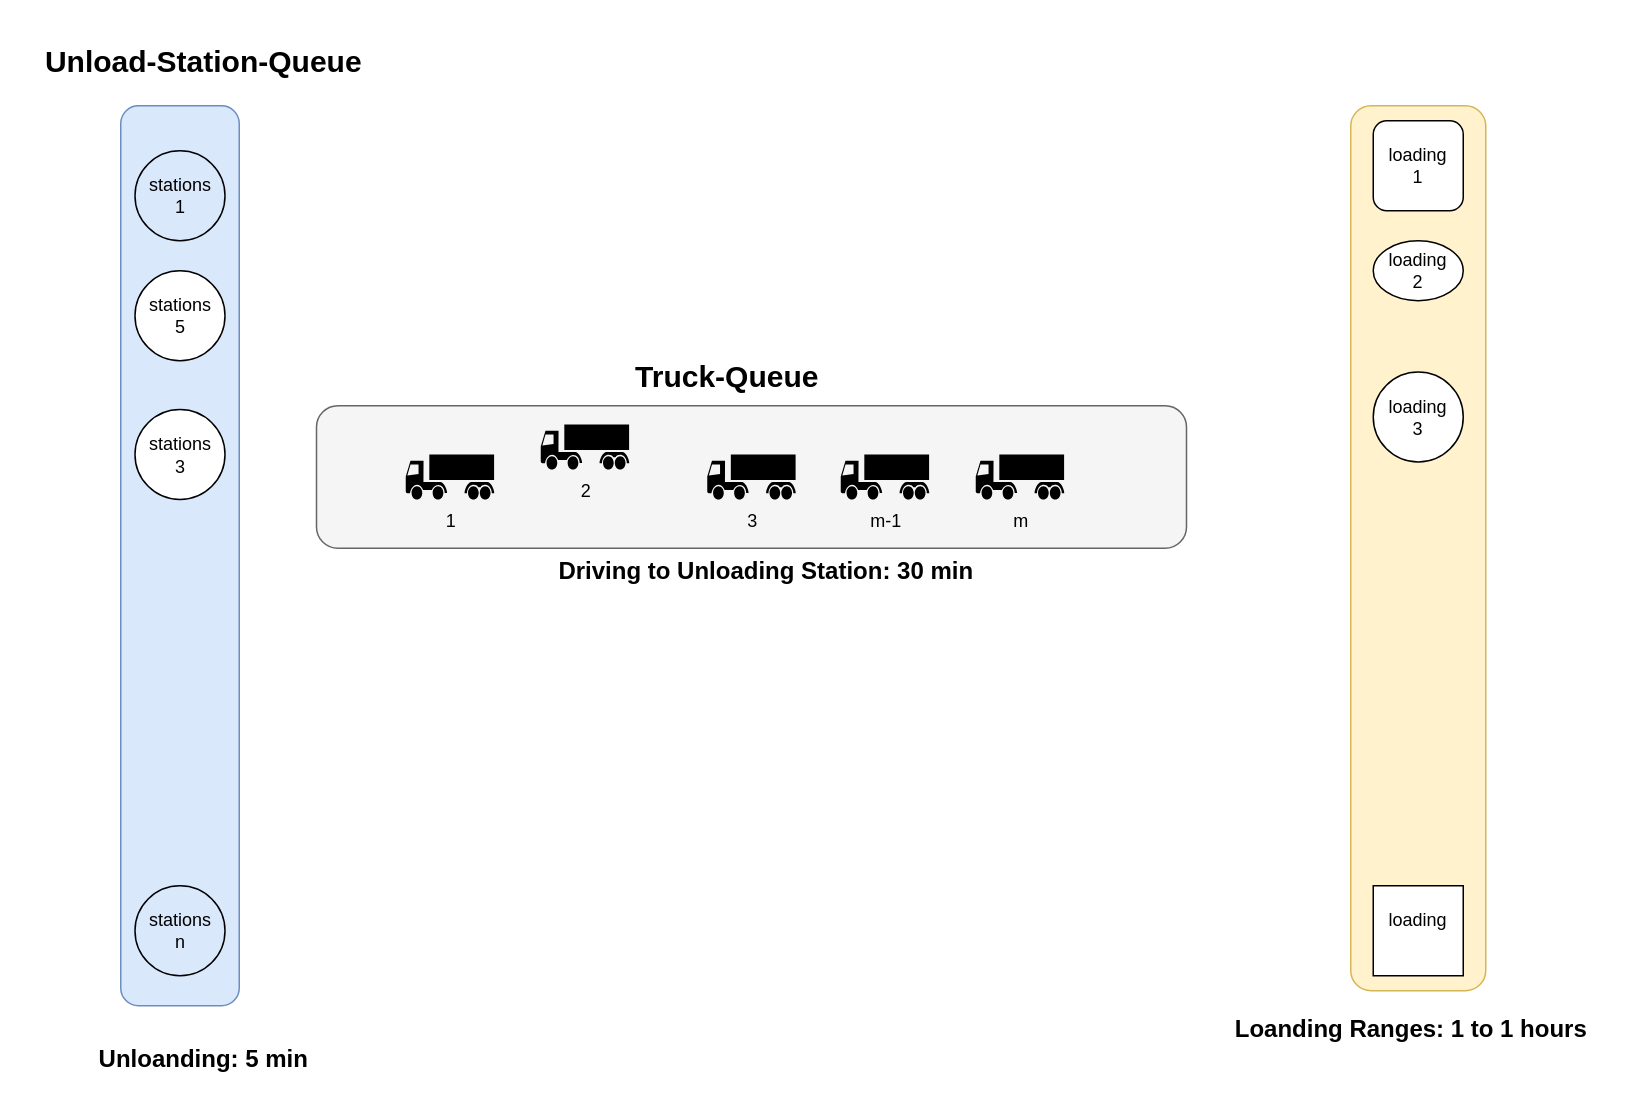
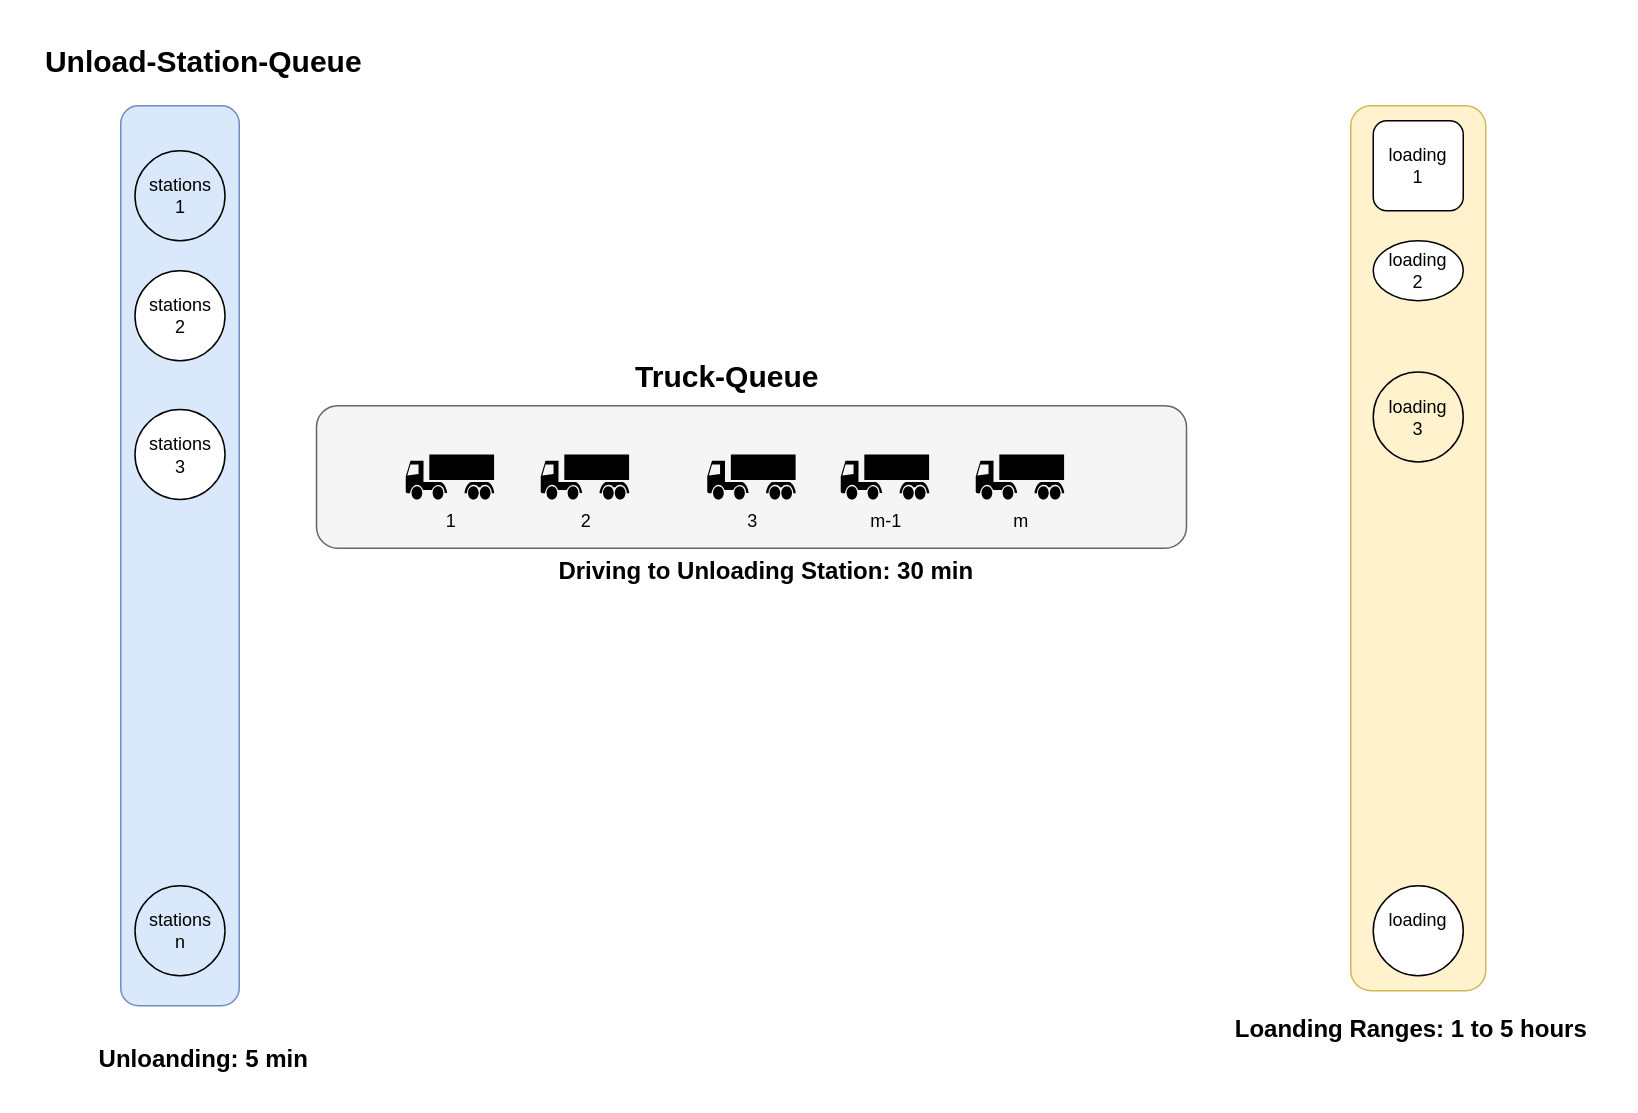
(181, 316) -> (181, 316)
(1418, 417) -> (1418, 417)
(585, 447) -> (585, 477)
(1418, 931) -> (1418, 931)
(1412, 1028) -> (1412, 1028)
